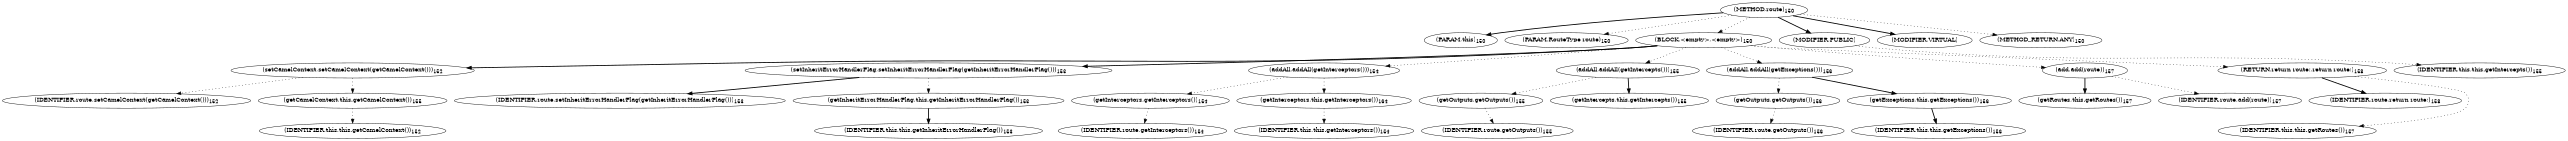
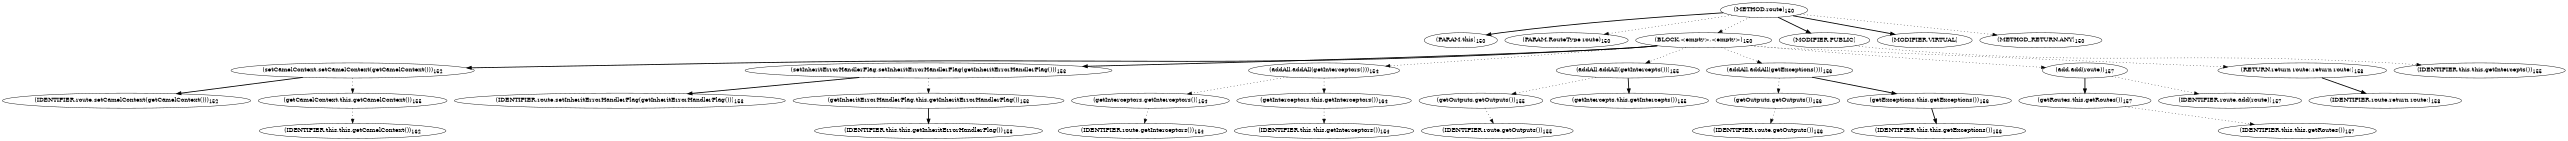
(242, 85) -> (242, 85)
(2468, 97) -> (2188, 115)
(416, 130) -> (416, 130)
